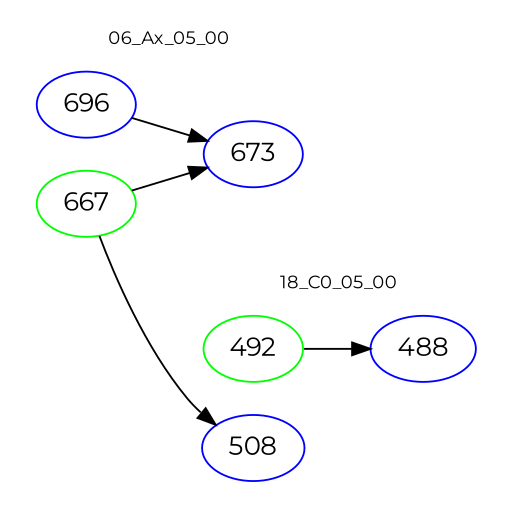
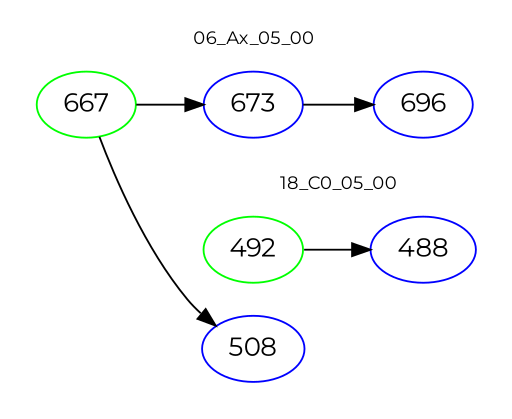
(161, 127) -> (329, 105)
